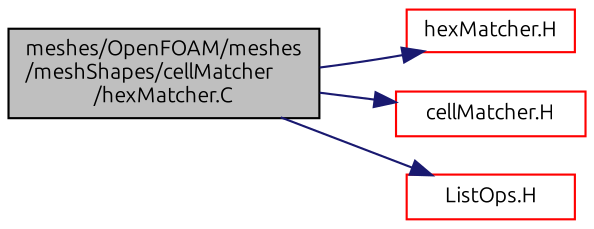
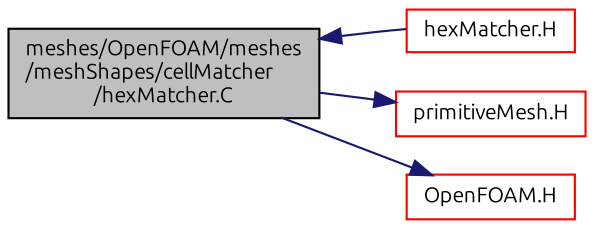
(361, 62) -> (374, 32)
(491, 114) -> (491, 114)
(491, 197) -> (491, 197)
